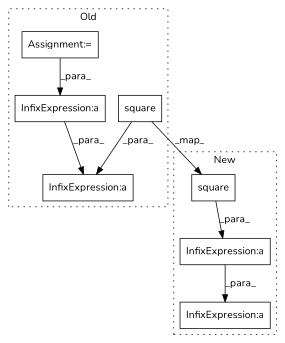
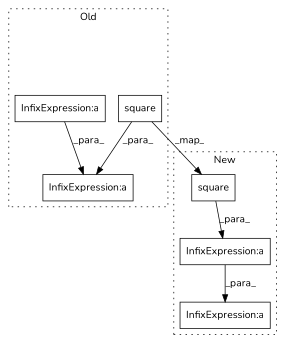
(60, 45) -> none
